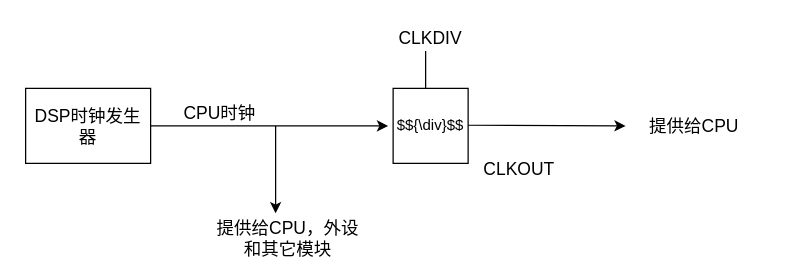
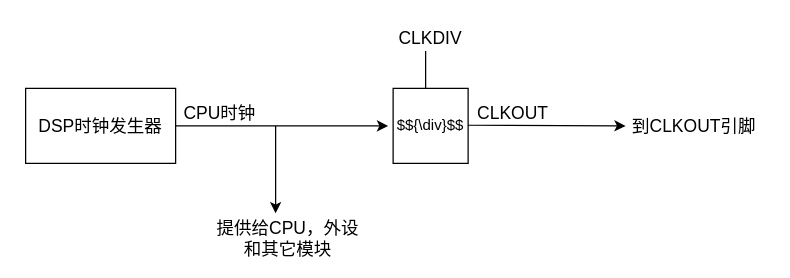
(88, 126) -> (101, 126)
(694, 126) -> (694, 126)
(519, 169) -> (513, 113)
